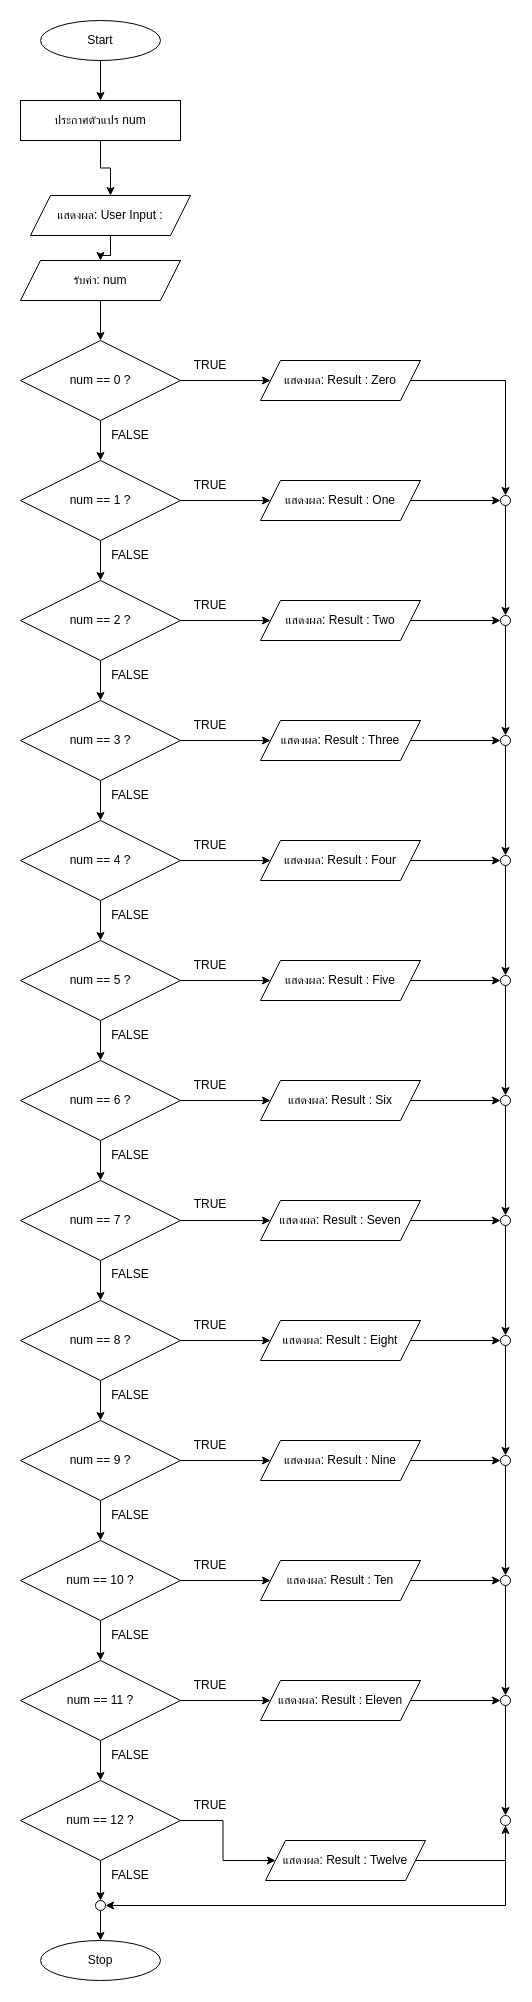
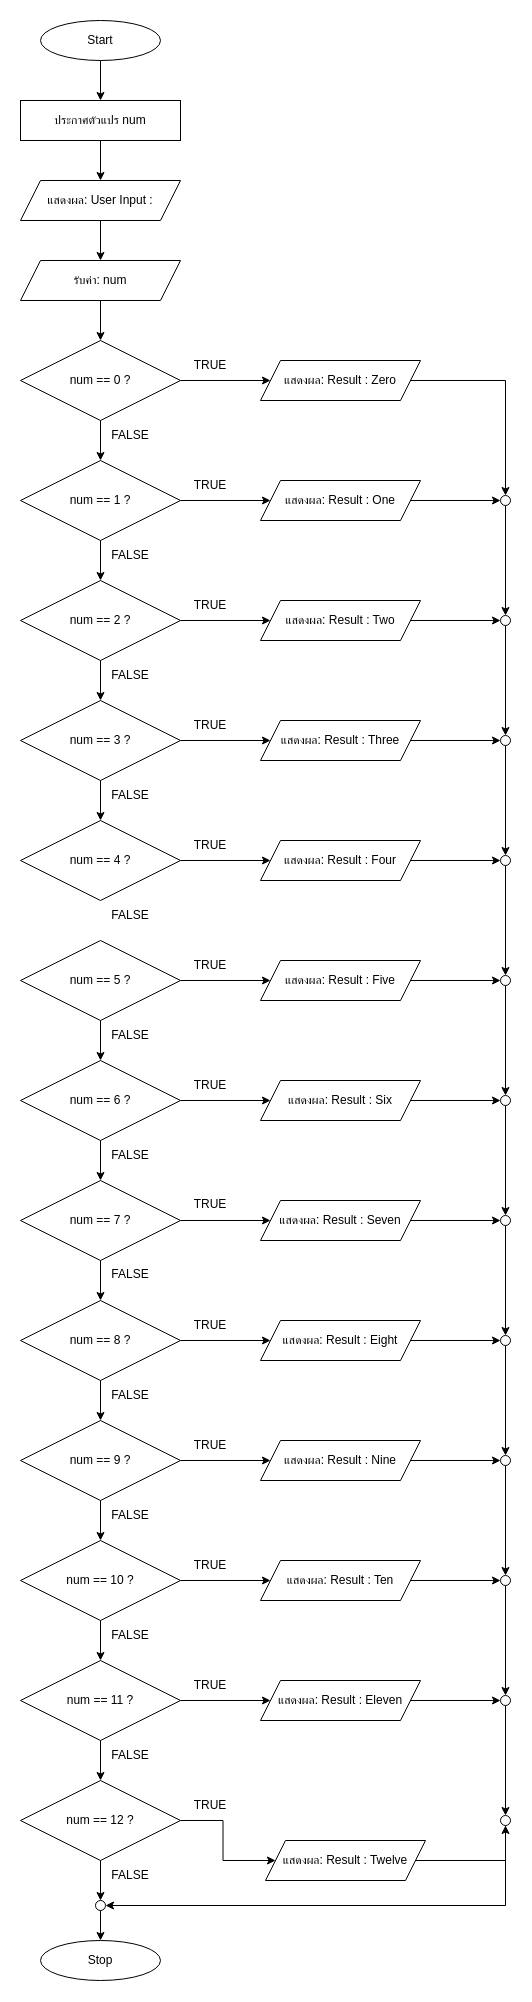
(111, 216) -> (101, 201)
(101, 917) -> none
